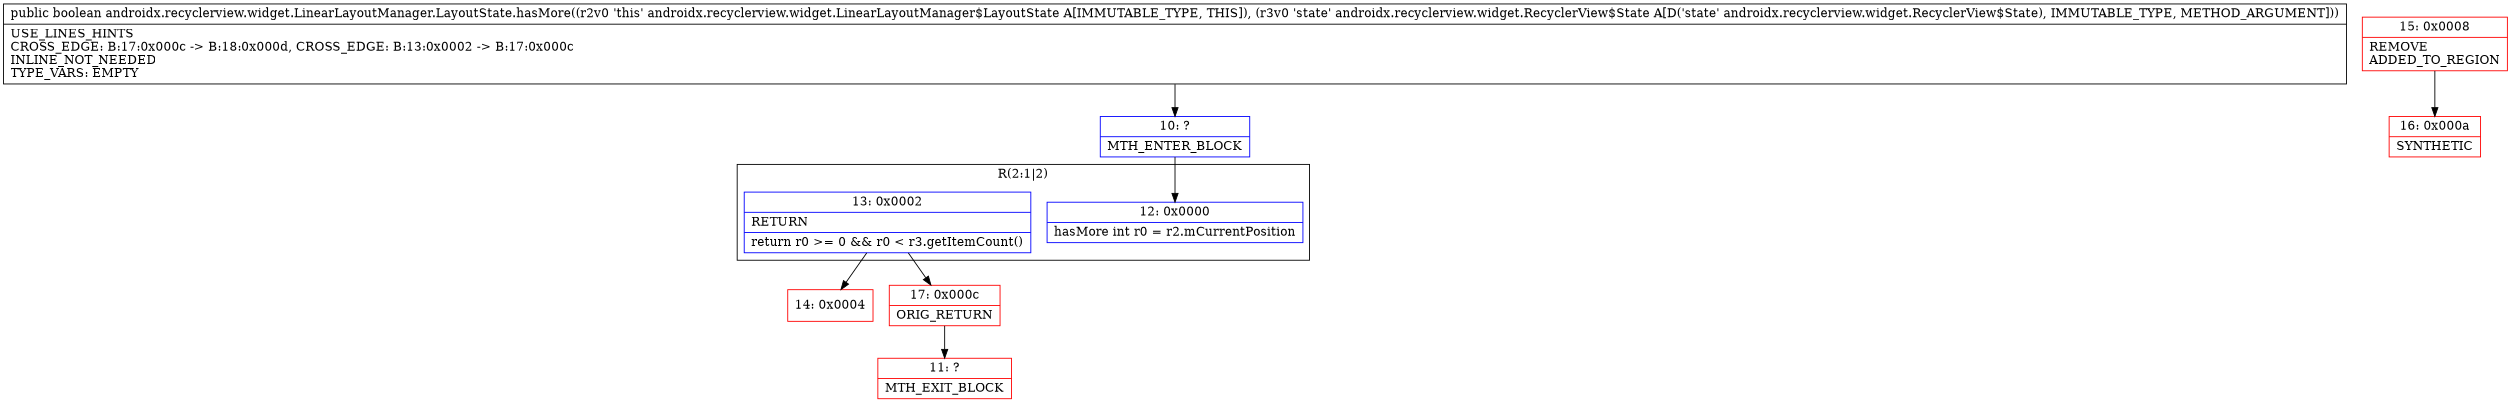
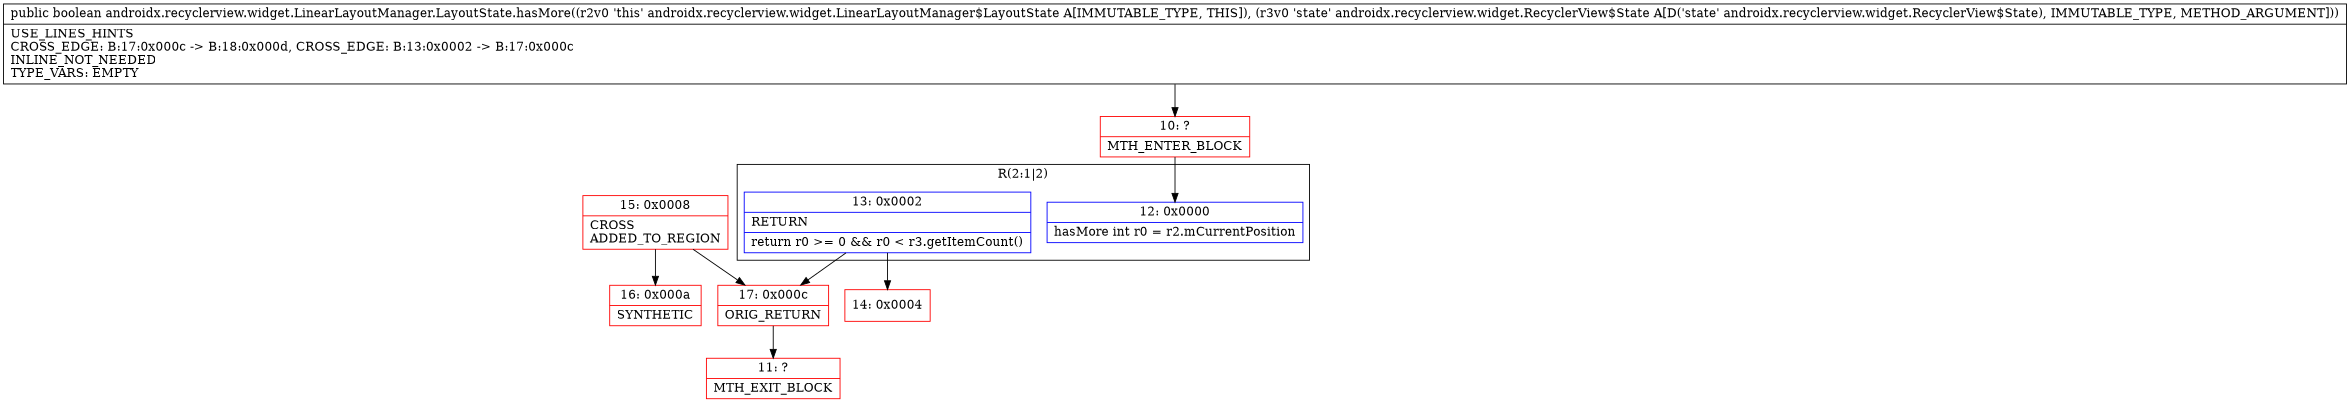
(2399, 47) -> (613, 226)
(1175, 137) -> (1175, 137)
none -> (715, 265)
